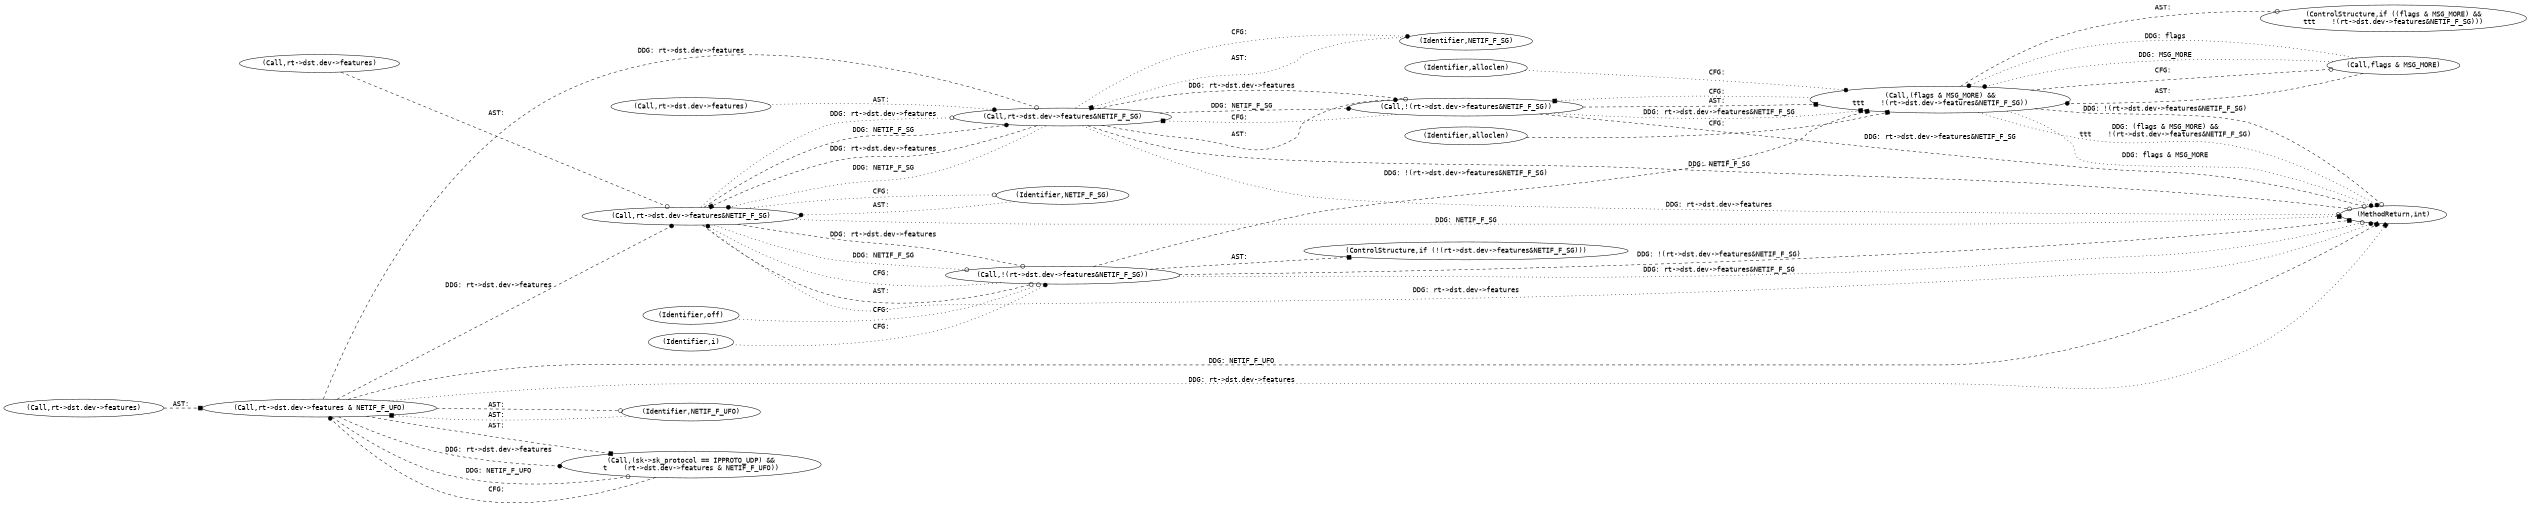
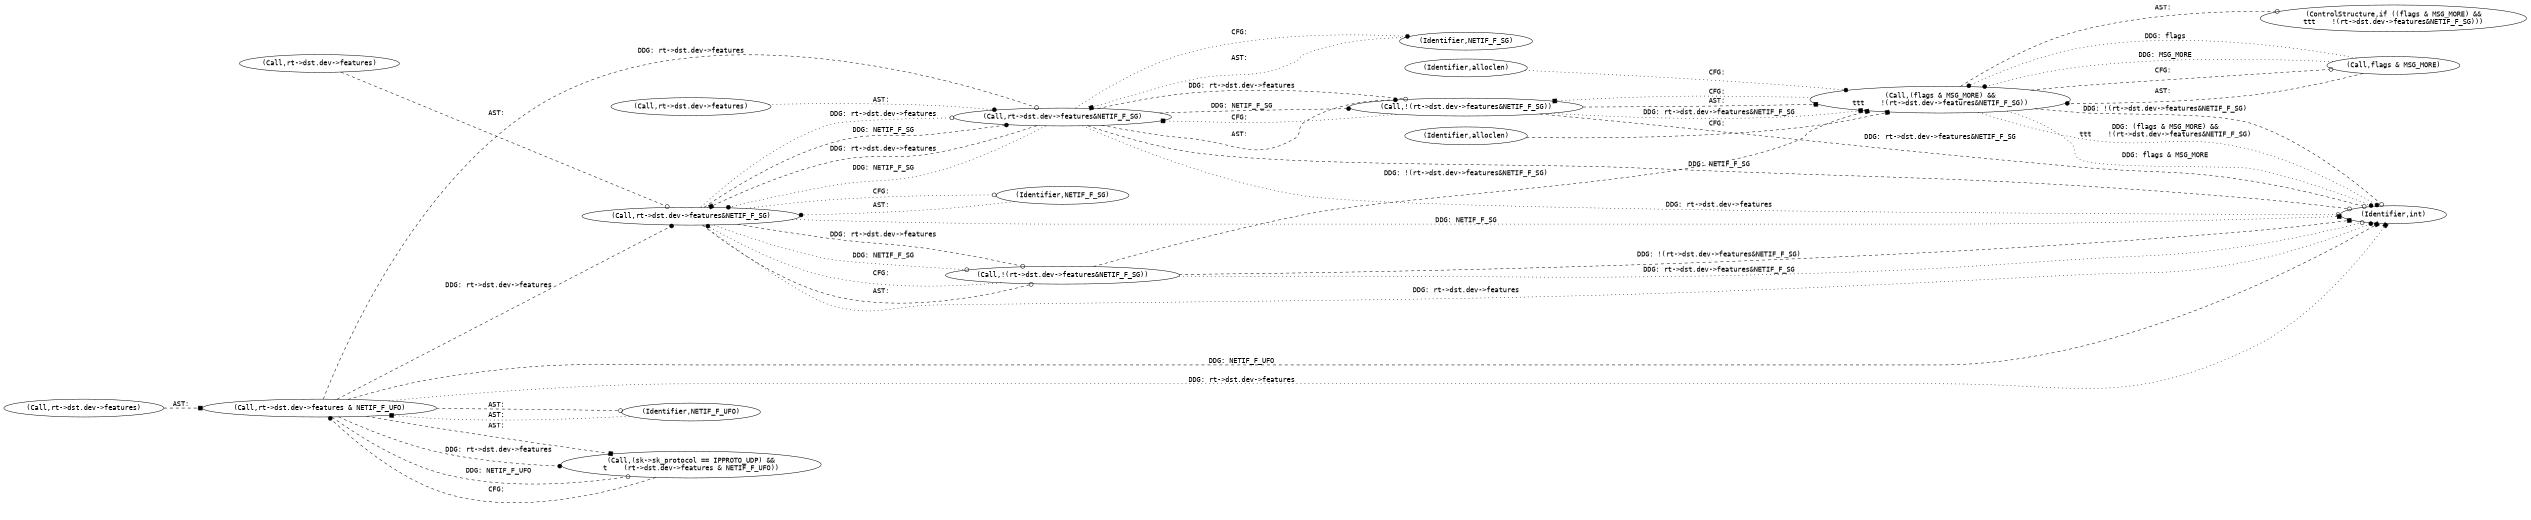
(2393, 215) -> (2393, 215)
(1466, 251) -> none
(691, 315) -> none
(691, 342) -> none
